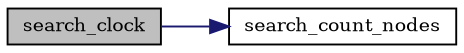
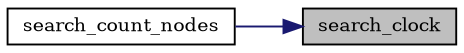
(185, 27) -> (259, 27)
